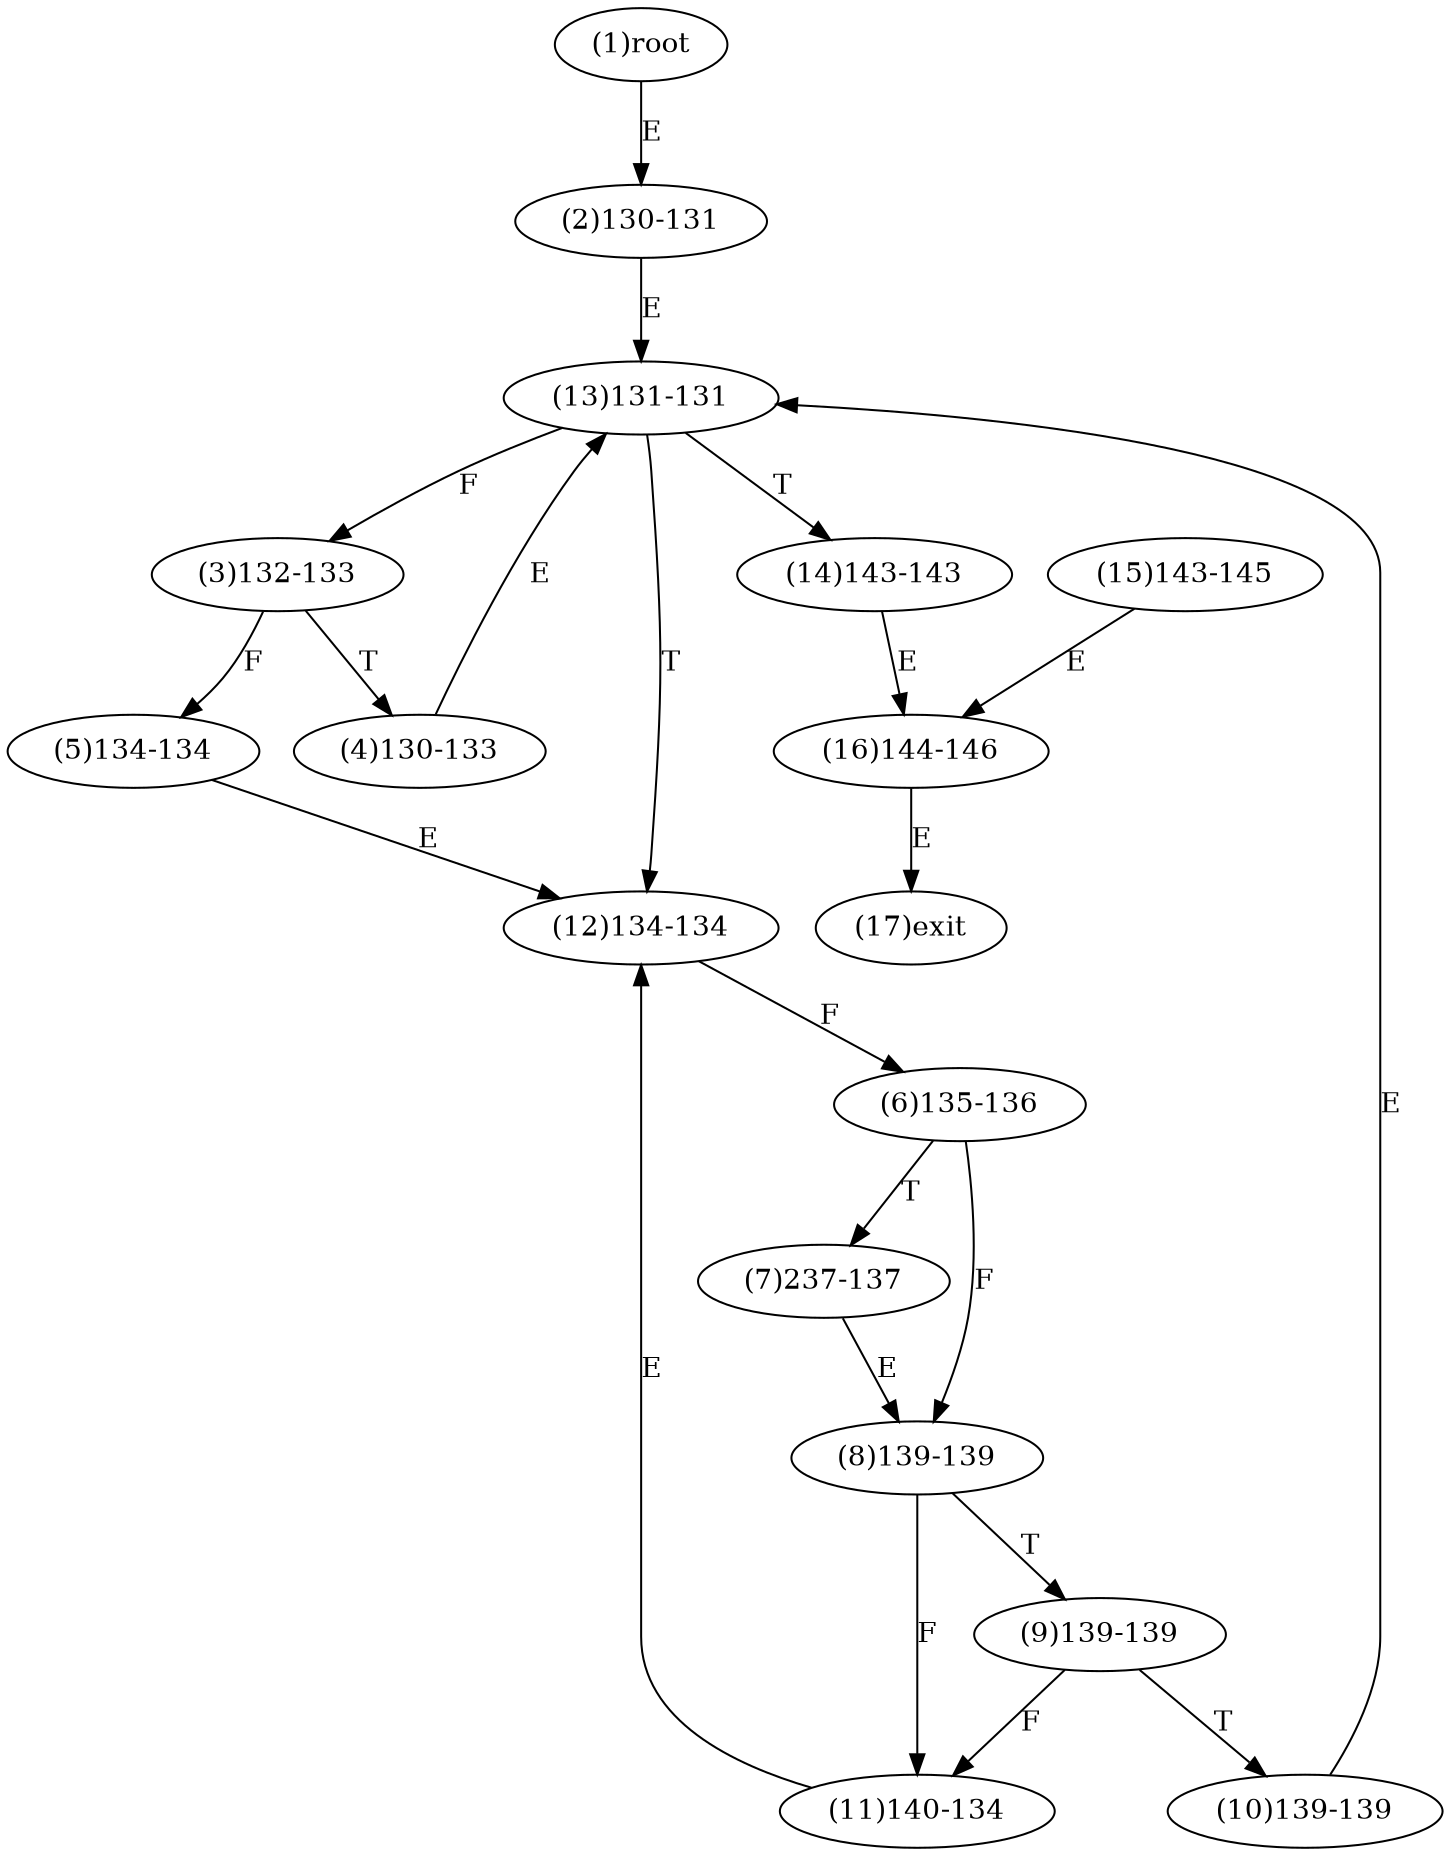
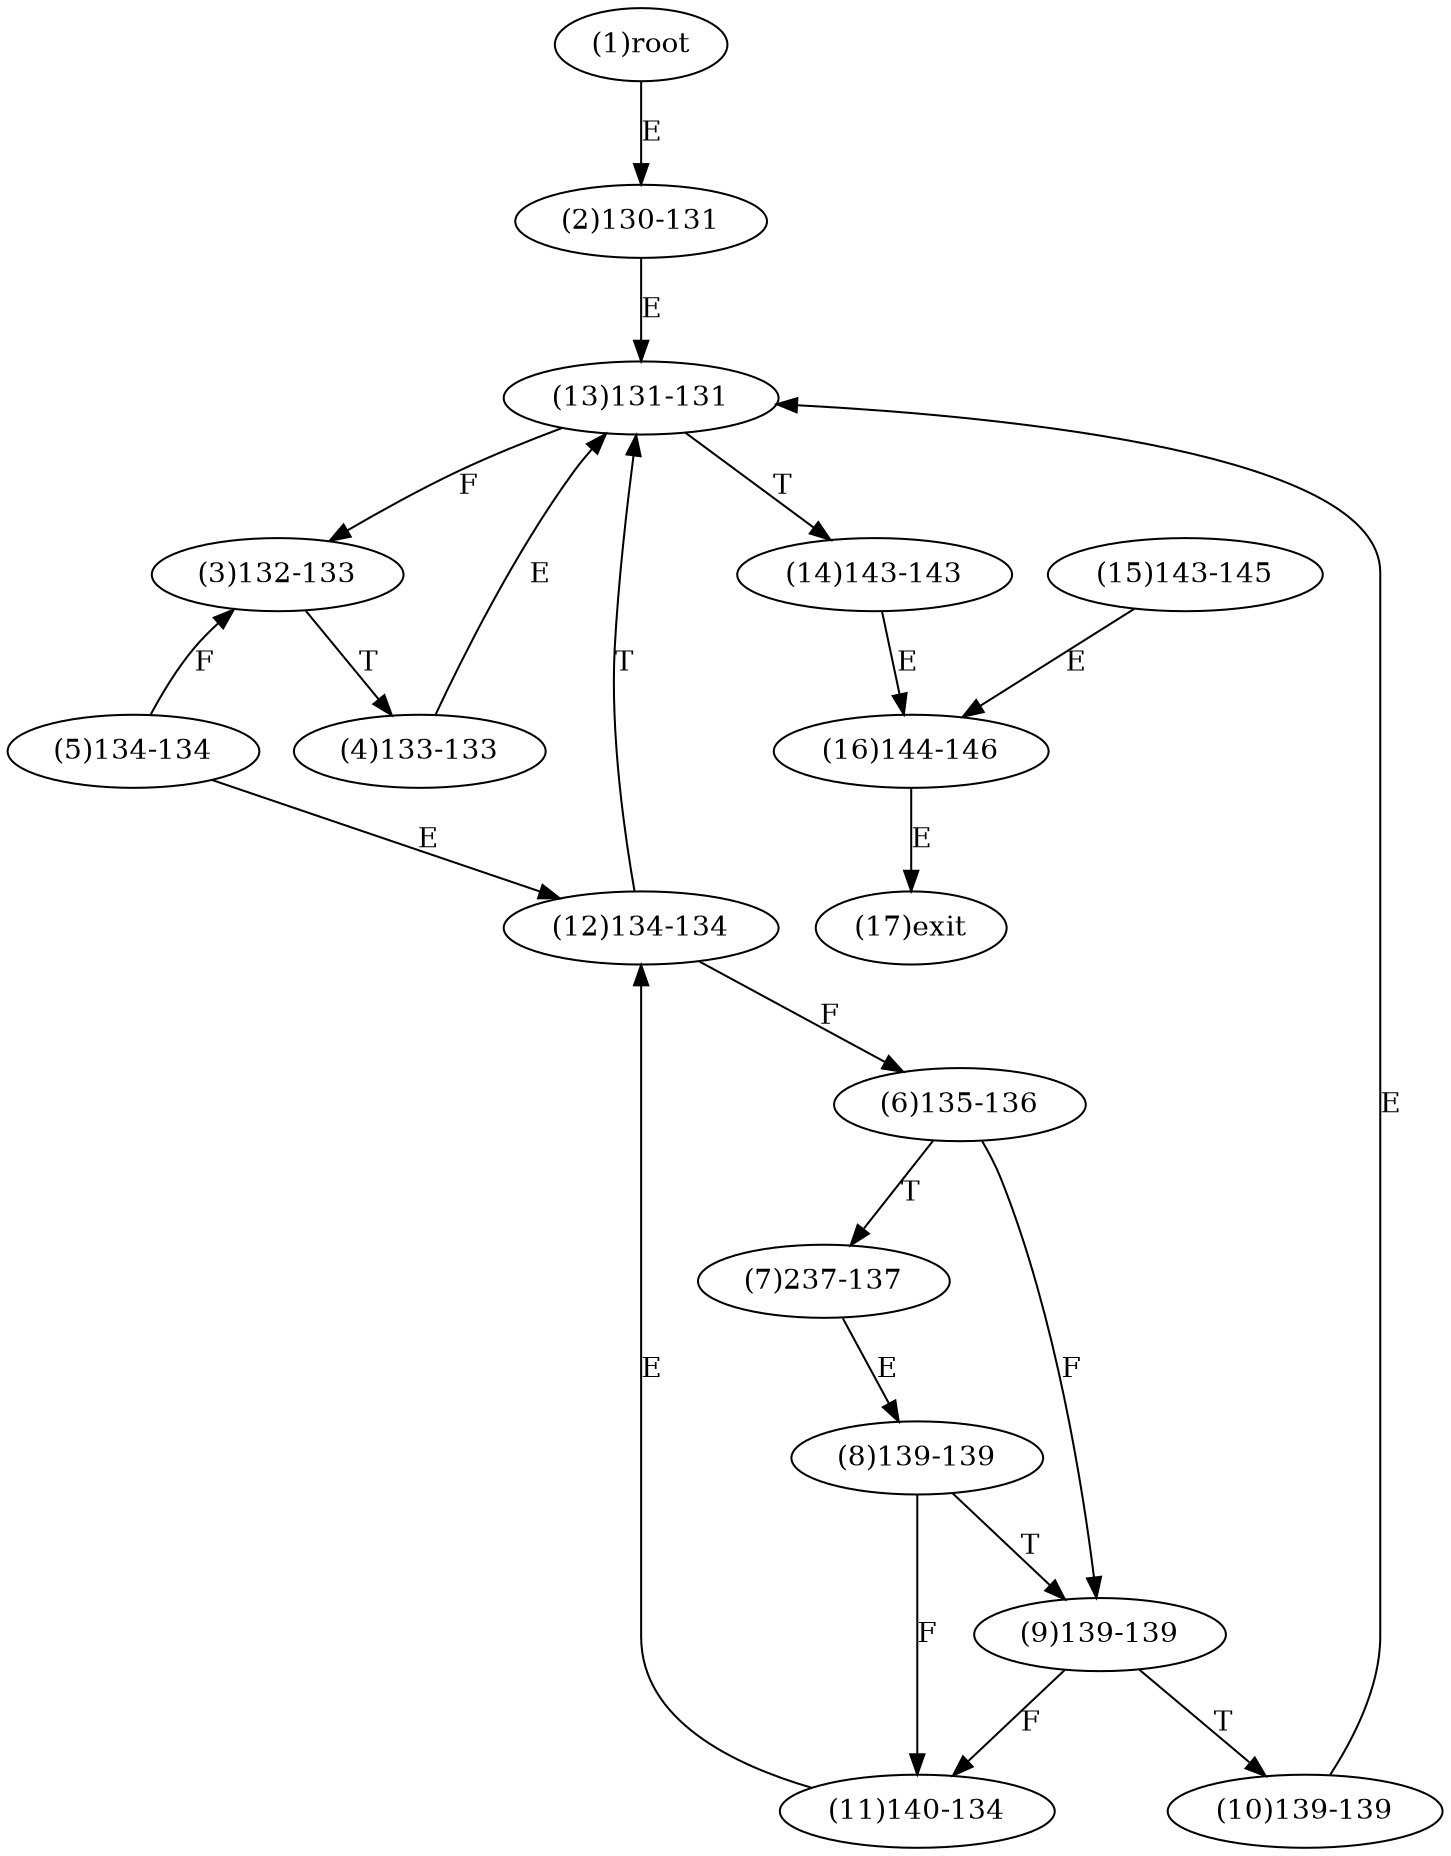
(660, 653) -> (614, 673)
(235, 662) -> (181, 666)
(420, 751) -> (420, 751)
(973, 1274) -> (1055, 1355)
